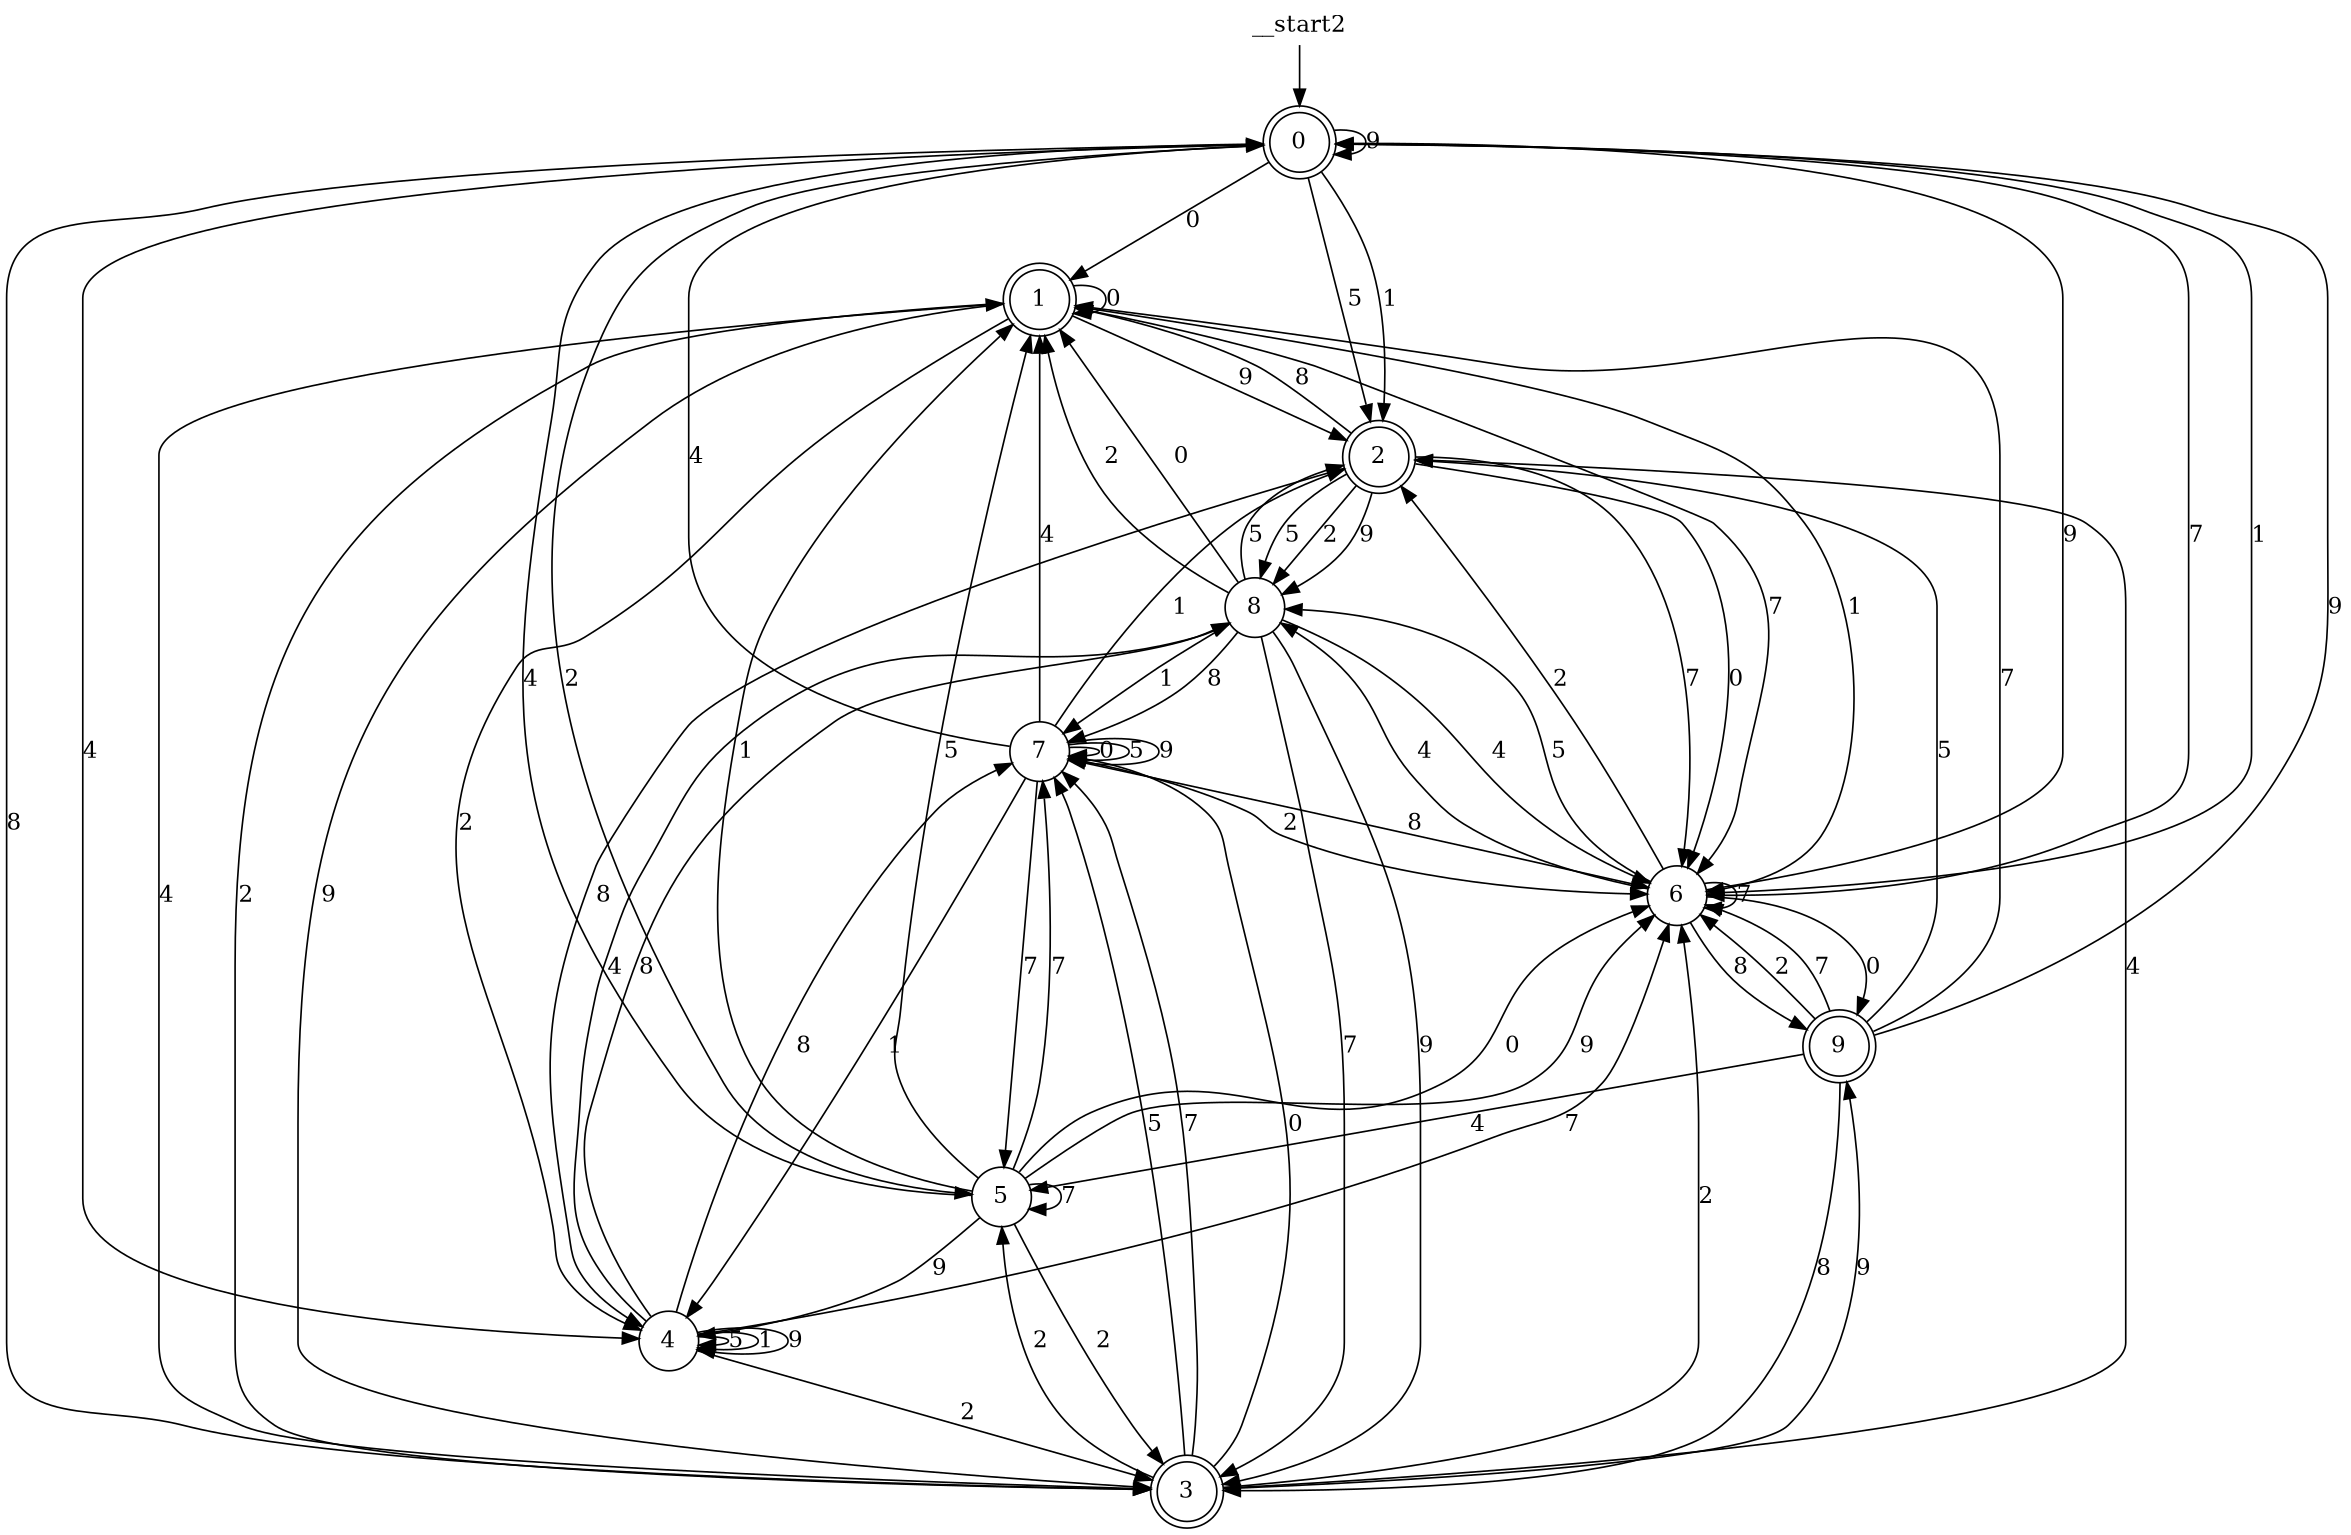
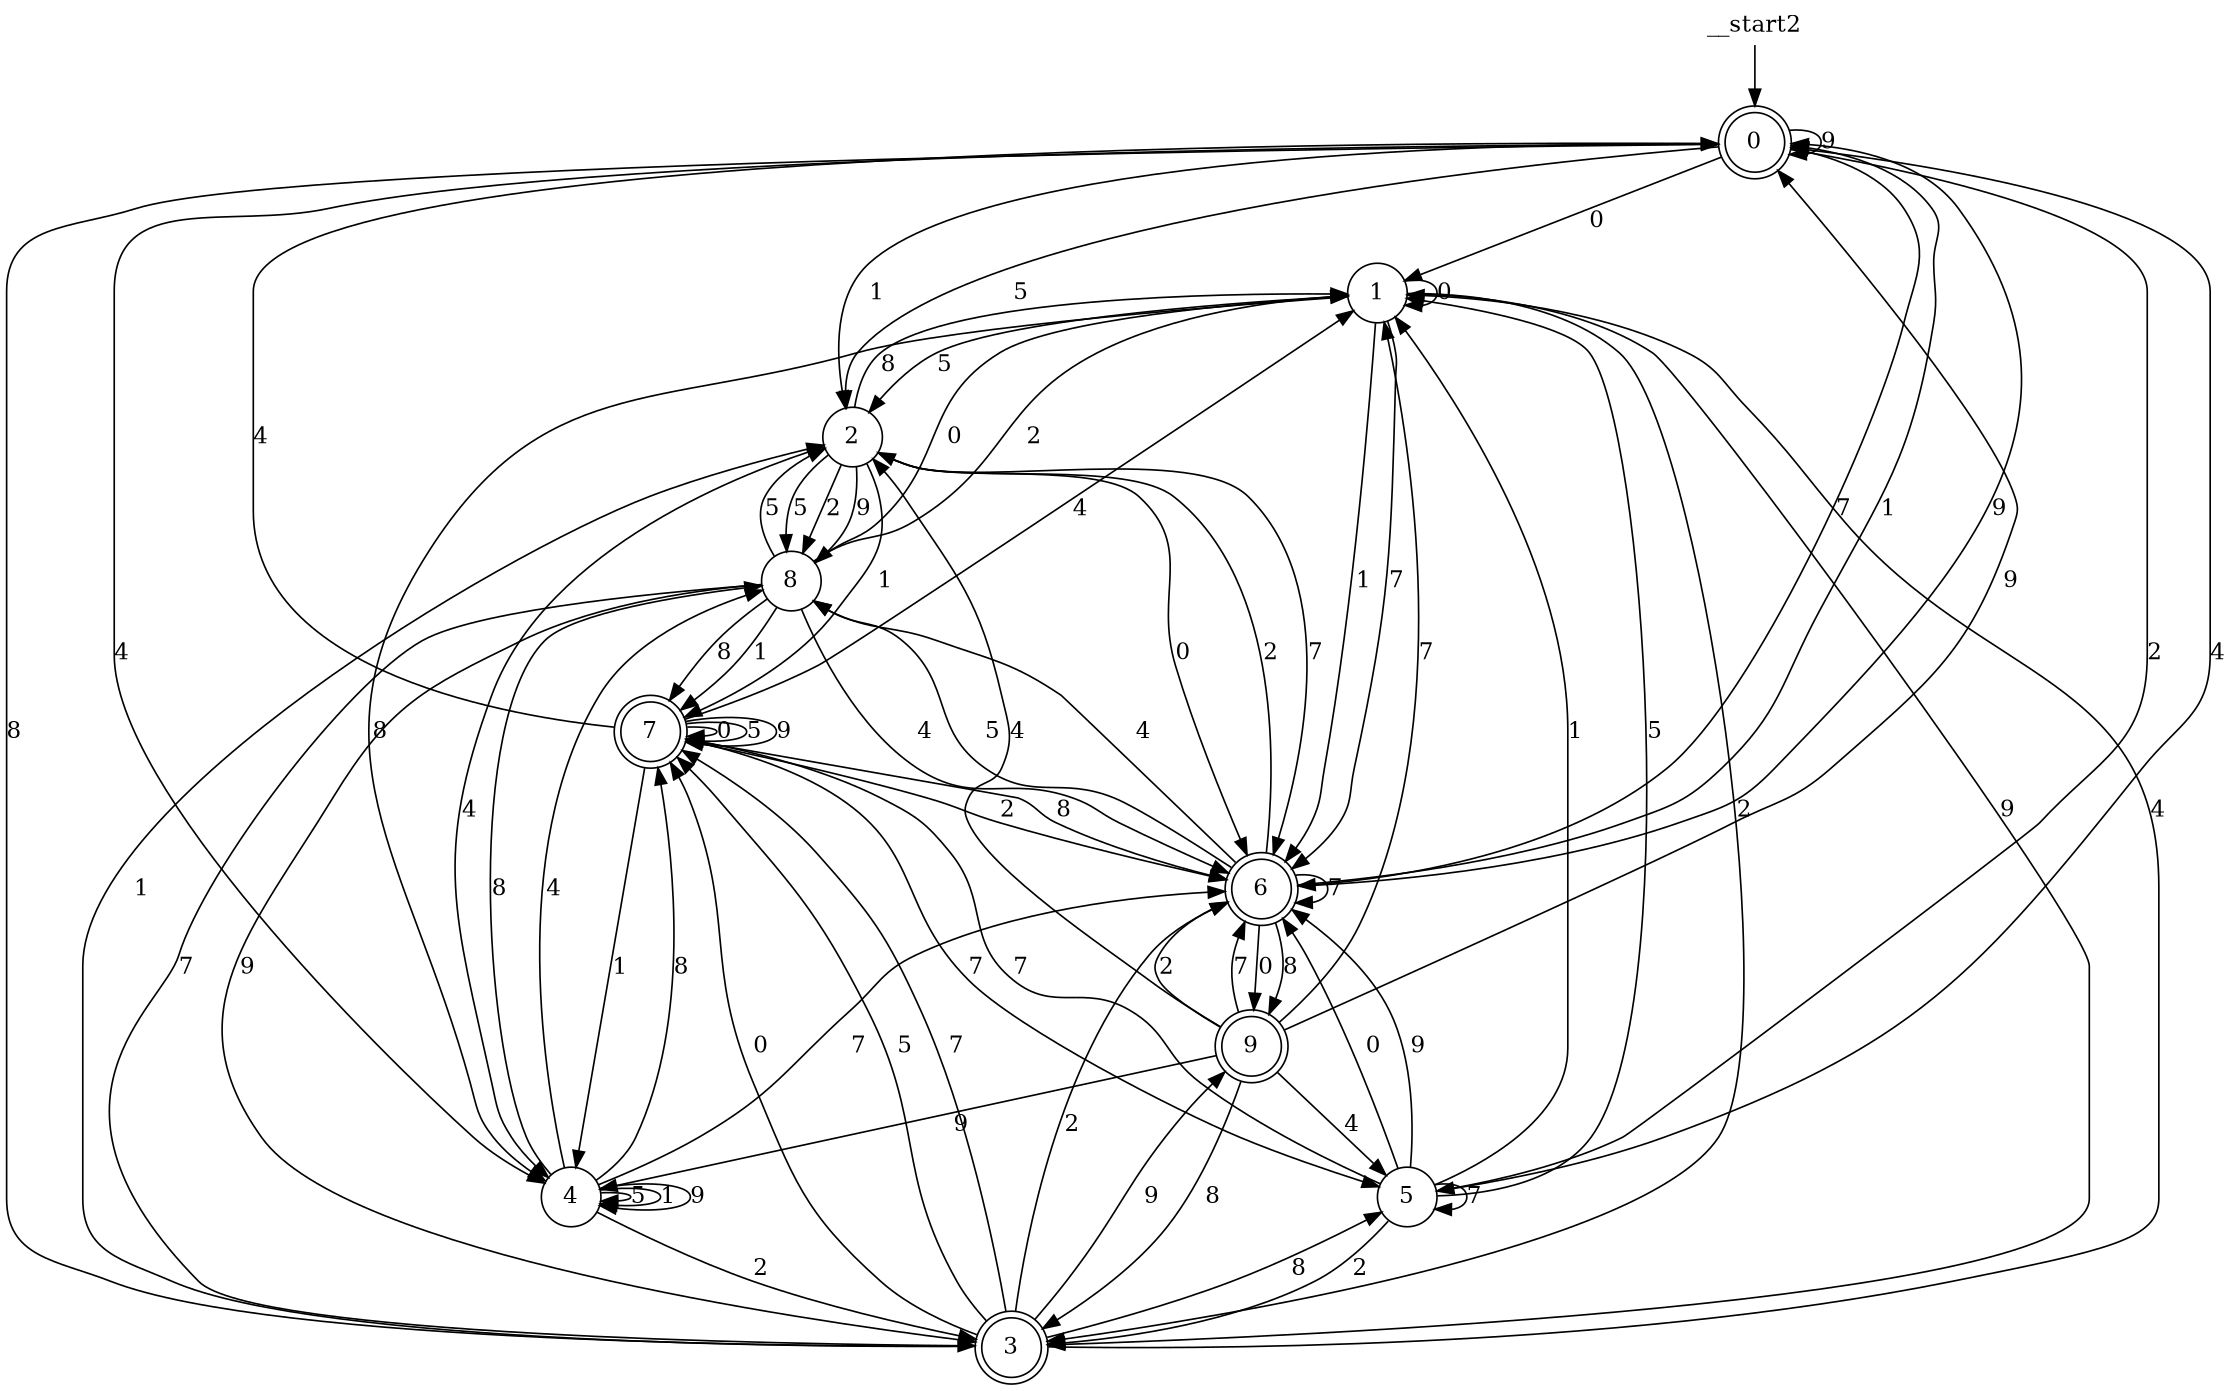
(1040, 300) -> (1377, 293)
(1247, 378) -> (945, 365)
(1379, 457) -> (853, 437)
(1173, 579) -> (844, 601)
(1040, 752) -> (651, 732)
(1945, 752) -> (1018, 732)
(7, 754) -> (7, 383)
(467, 824) -> (381, 732)
(604, 896) -> (470, 810)
(1677, 896) -> (1262, 889)
(2134, 968) -> (142, 889)
(872, 1293) -> (916, 1121)
(1041, 1341) -> (1300, 1269)
